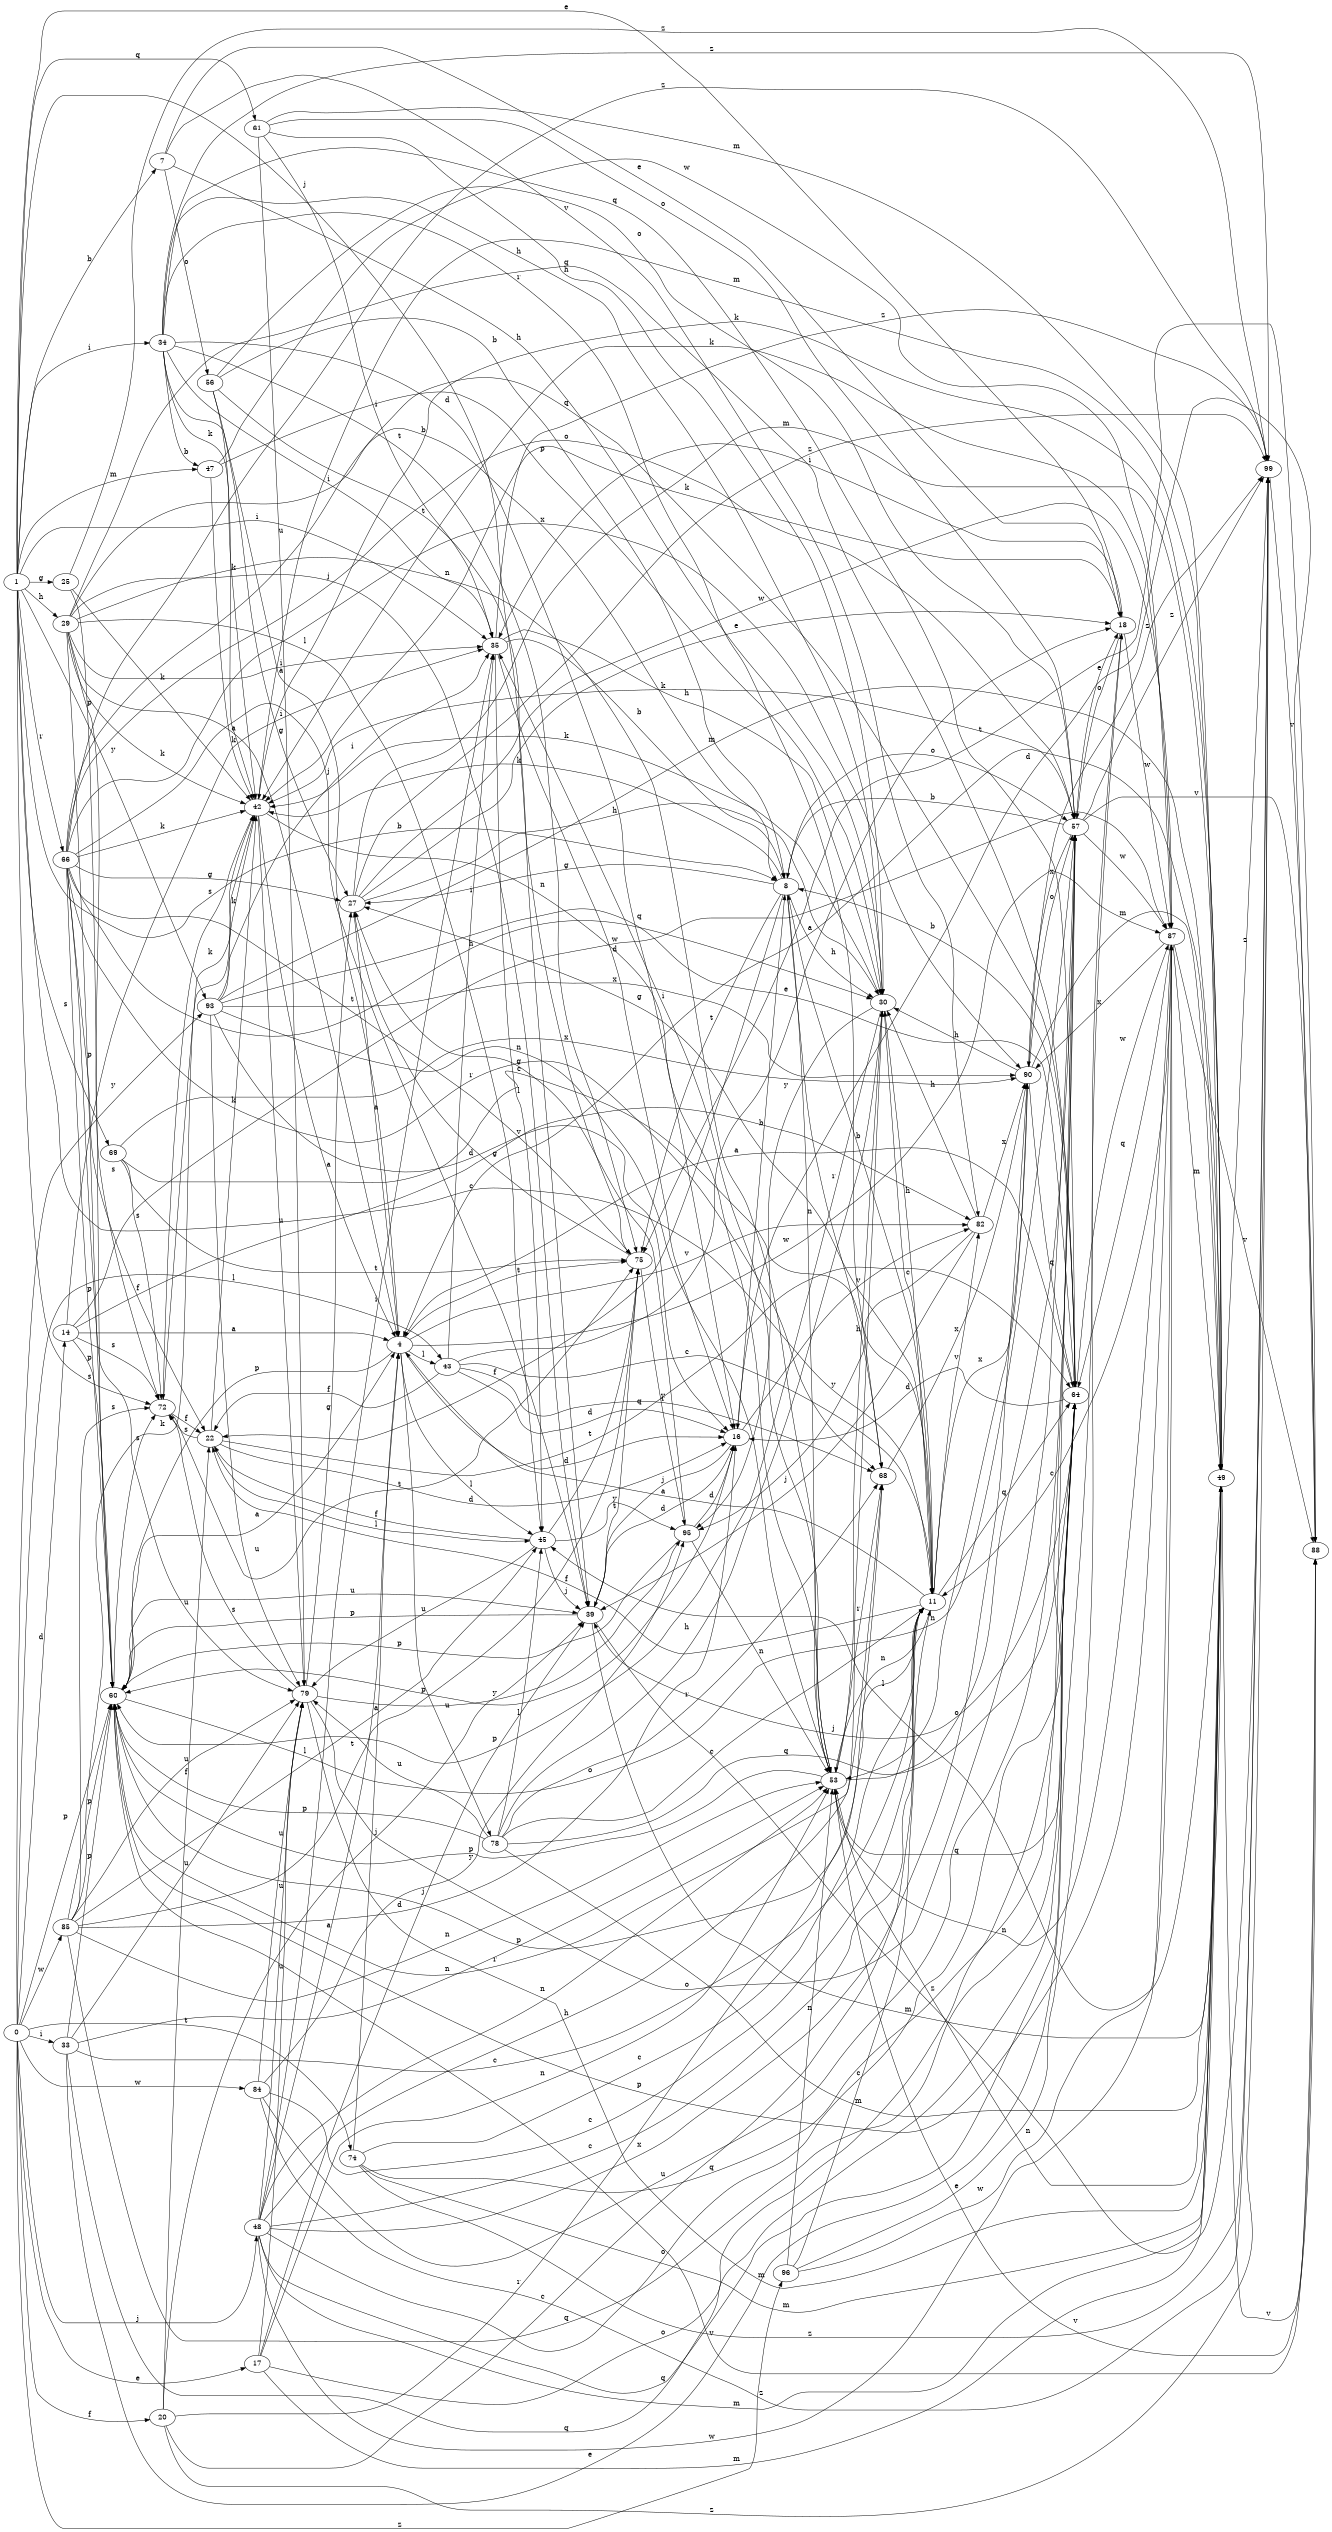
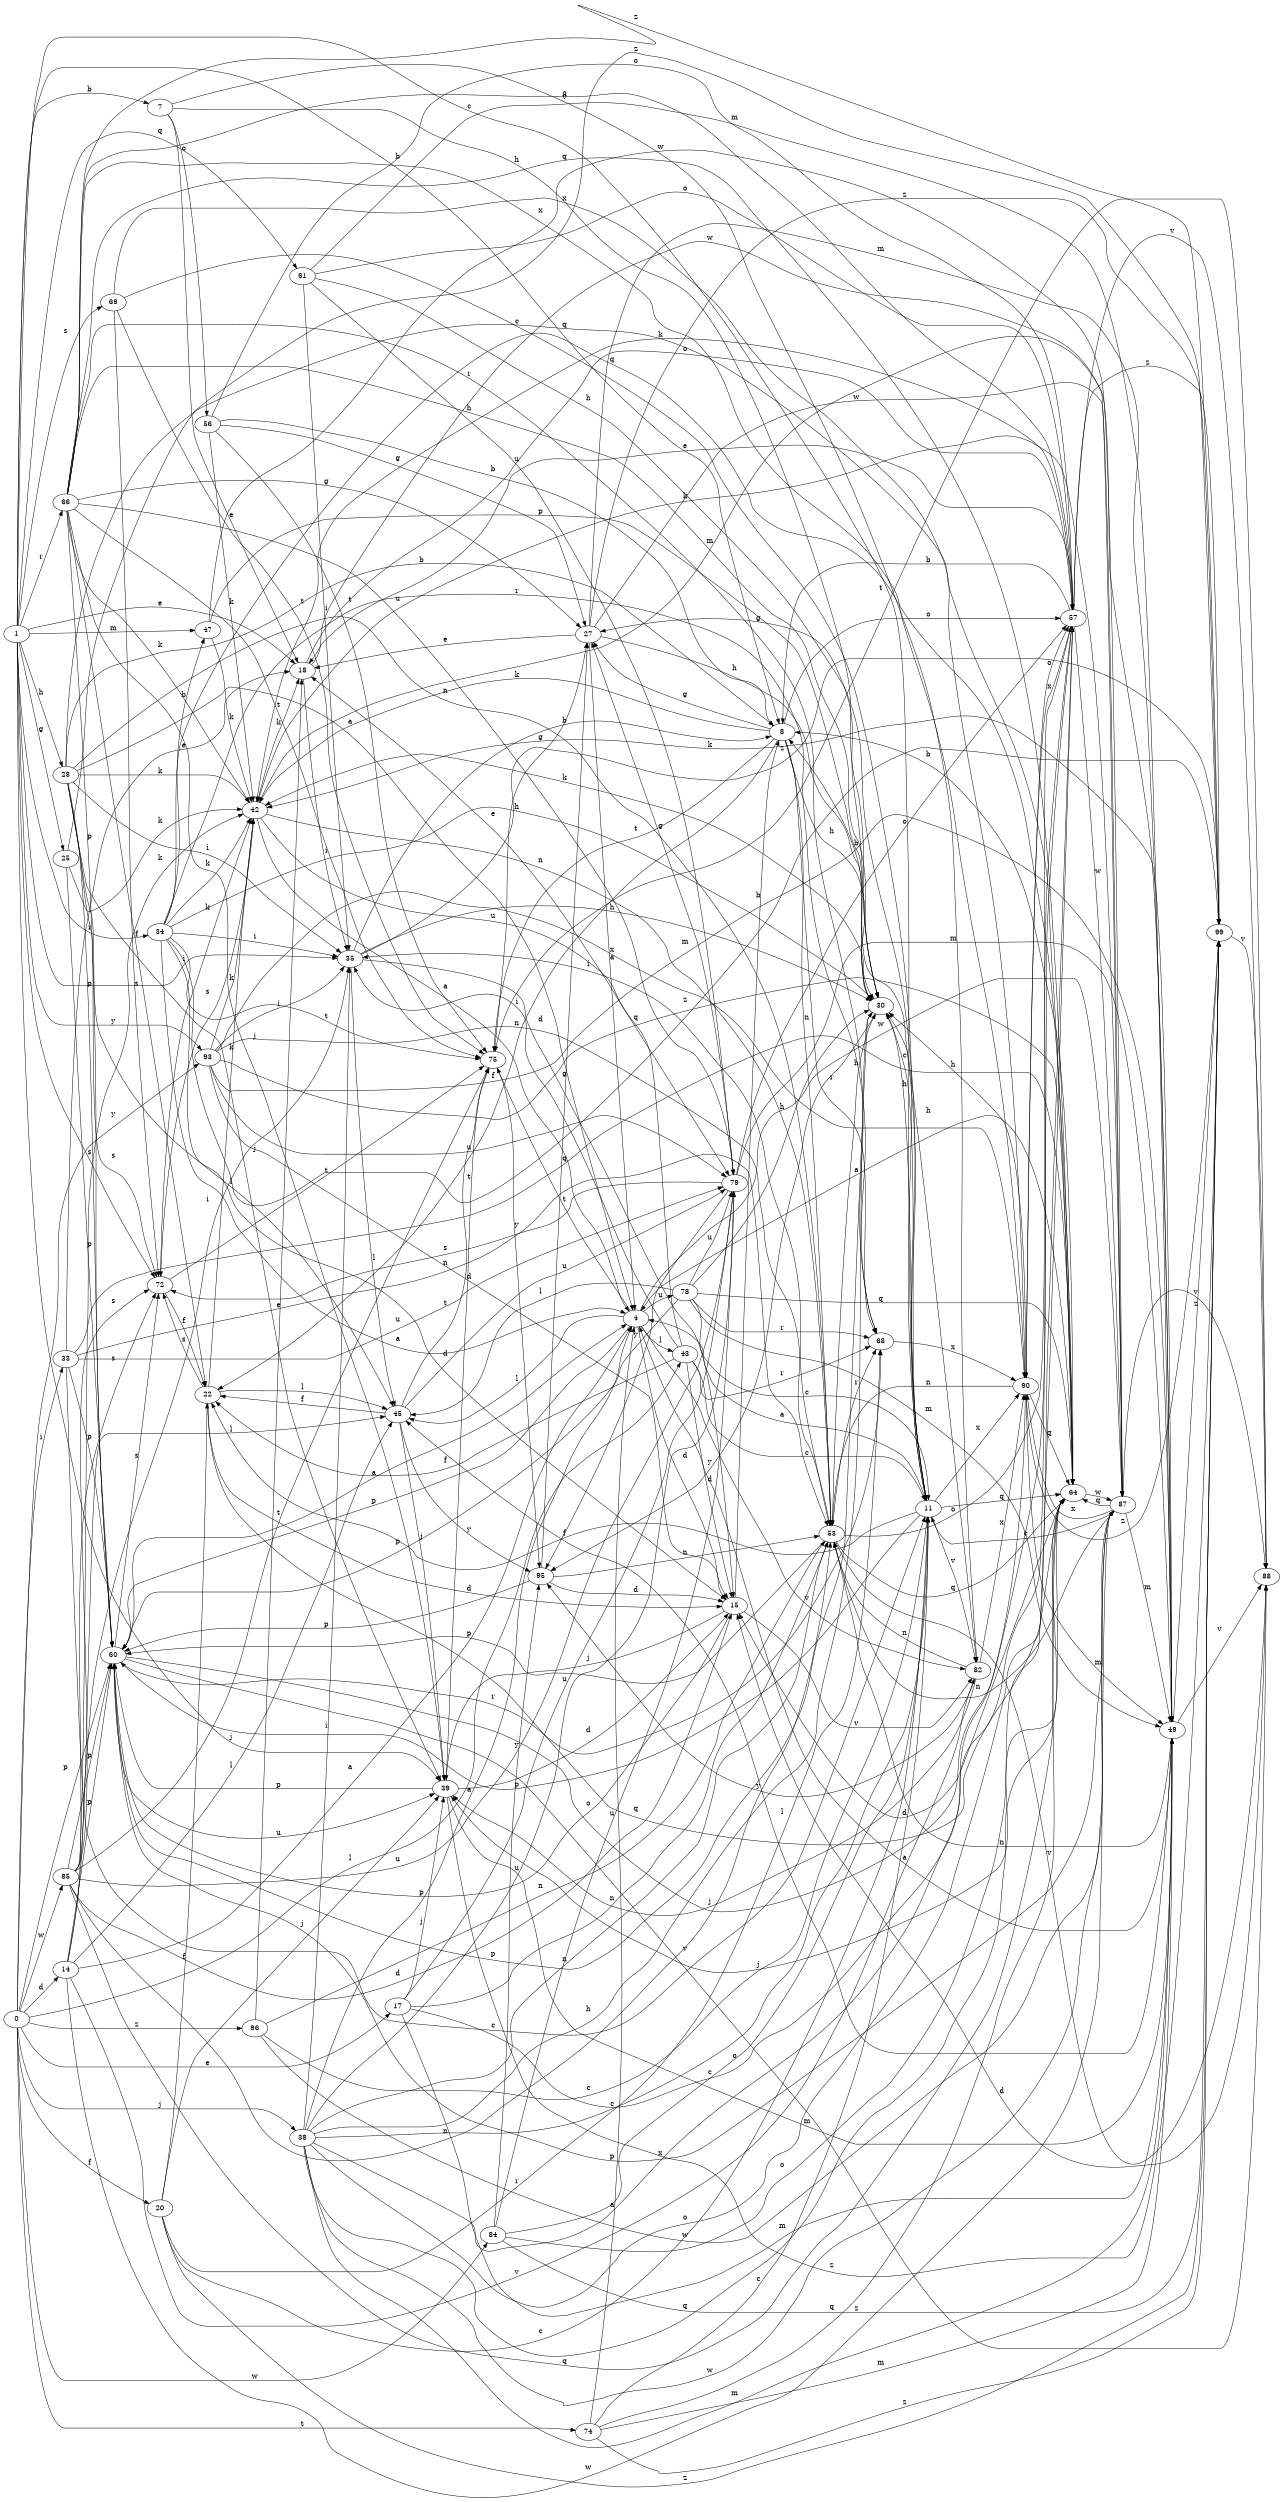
(600, 466) -> (275, 742)
(66, 624) -> (66, 775)
(736, 1437) -> (735, 1606)
(870, 1679) -> (880, 1622)
none -> (258, 1729)
(663, 2174) -> (782, 2165)
(257, 2228) -> (303, 2138)
